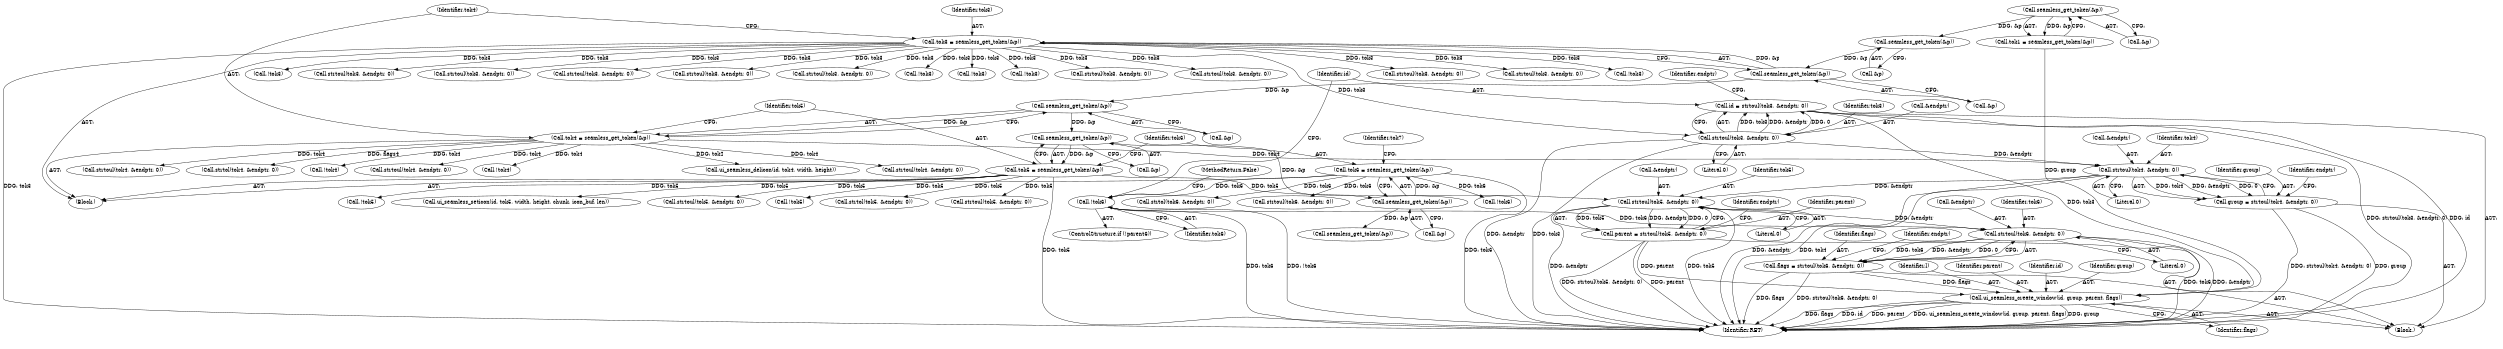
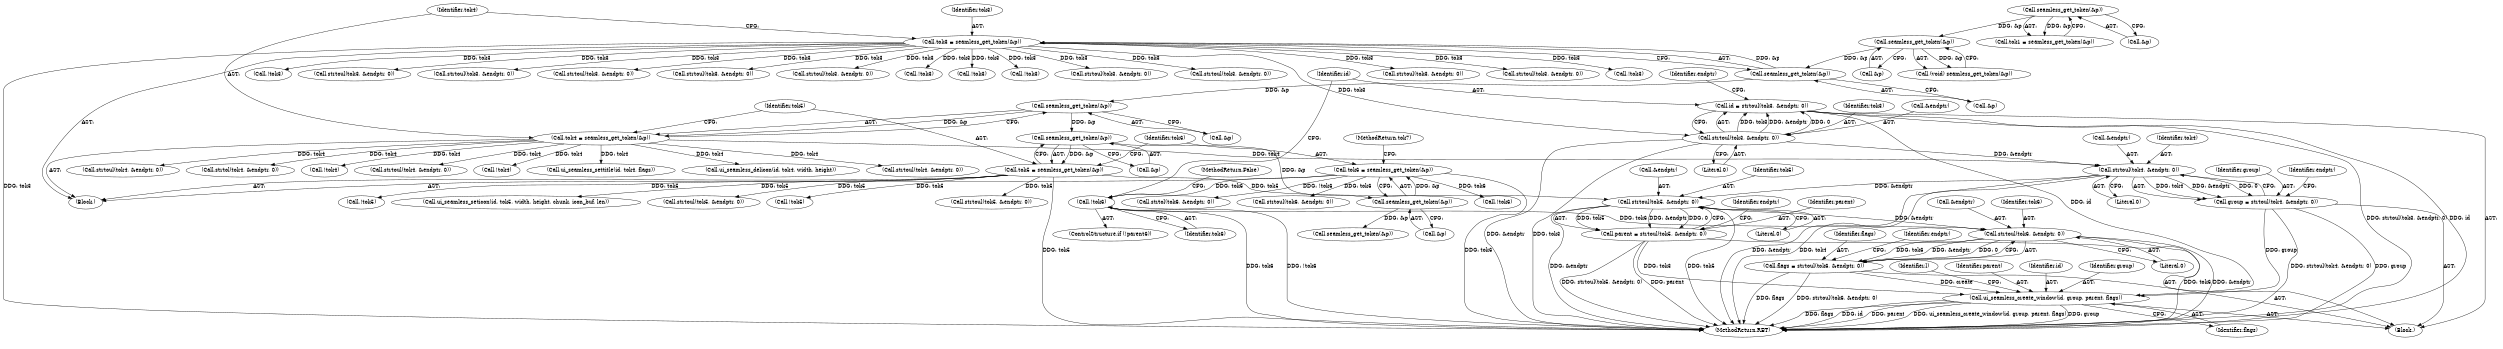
none -> (1964, 74)
(1384, 138) -> (1384, 138)
(383, 154) -> (383, 154)
(710, 154) -> (710, 154)
none -> (601, 170)
(1318, 186) -> (1318, 186)
(874, 202) -> none
(2081, 202) -> (2081, 202)
(2152, 227) -> (2262, 289)
(1658, 266) -> (1658, 266)
(1957, 282) -> (1957, 282)
(1995, 282) -> (1995, 282)
(1743, 331) -> (1743, 331)
